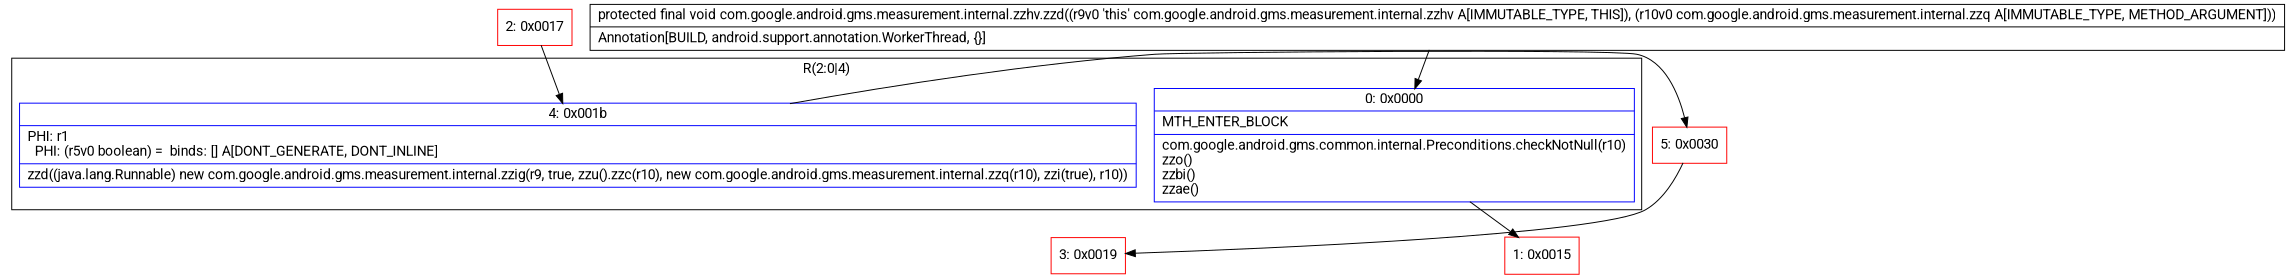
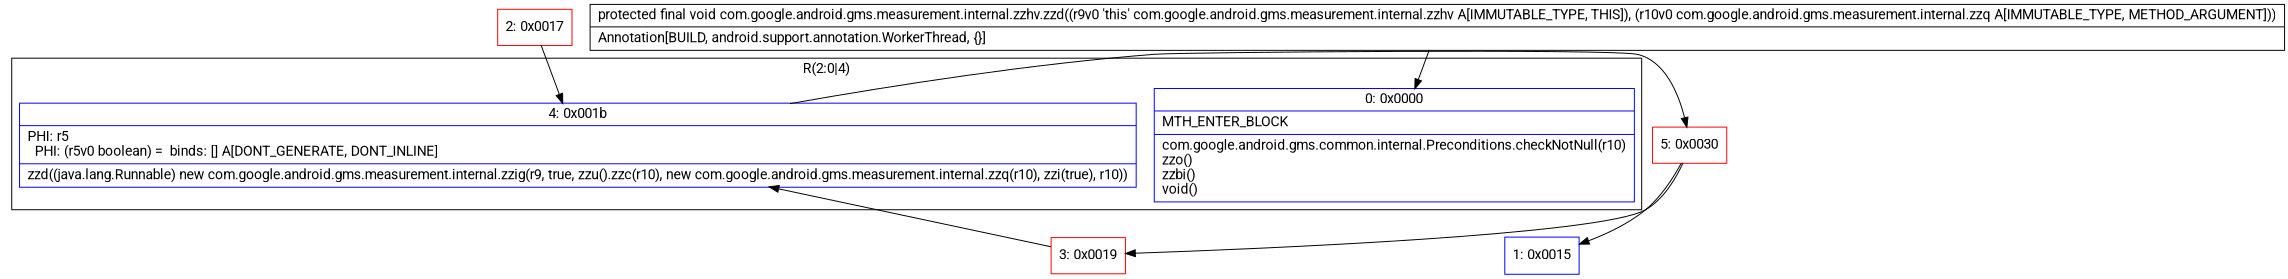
(50, 137) -> (50, 137)
(1181, 190) -> (1180, 190)
(1490, 217) -> (1628, 222)
none -> (915, 218)
(1542, 256) -> (1542, 256)
